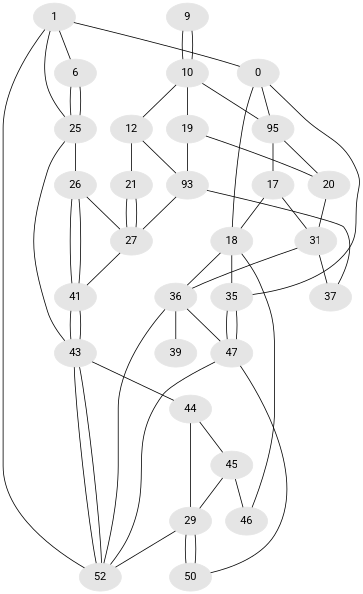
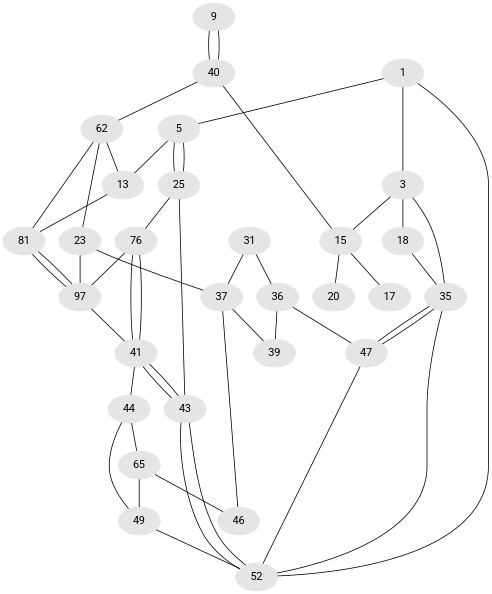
(75, 73) -> (179, 129)
(187, 73) -> (214, 73)
(258, 73) -> (403, 185)
(45, 76) -> none
(131, 129) -> (102, 129)
(187, 129) -> none
(273, 129) -> (341, 241)
(75, 185) -> (136, 241)
none -> (123, 185)
(131, 185) -> (24, 241)
(187, 185) -> (80, 241)
(252, 213) -> none
(322, 213) -> none
(298, 218) -> none
(131, 241) -> (80, 297)
(204, 269) -> none
none -> (248, 325)
(275, 378) -> (230, 409)
(133, 381) -> (133, 381)
(118, 431) -> (423, 487)
(232, 465) -> (139, 465)
(191, 521) -> (139, 521)
(191, 577) -> none
